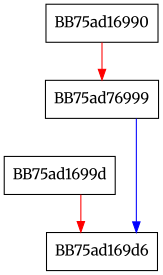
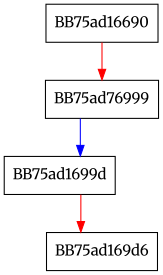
(102, 23) -> (102, 23)
(136, 170) -> (80, 132)
